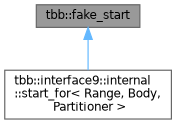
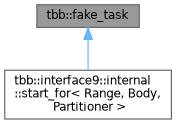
(88, 16) -> (88, 16)
